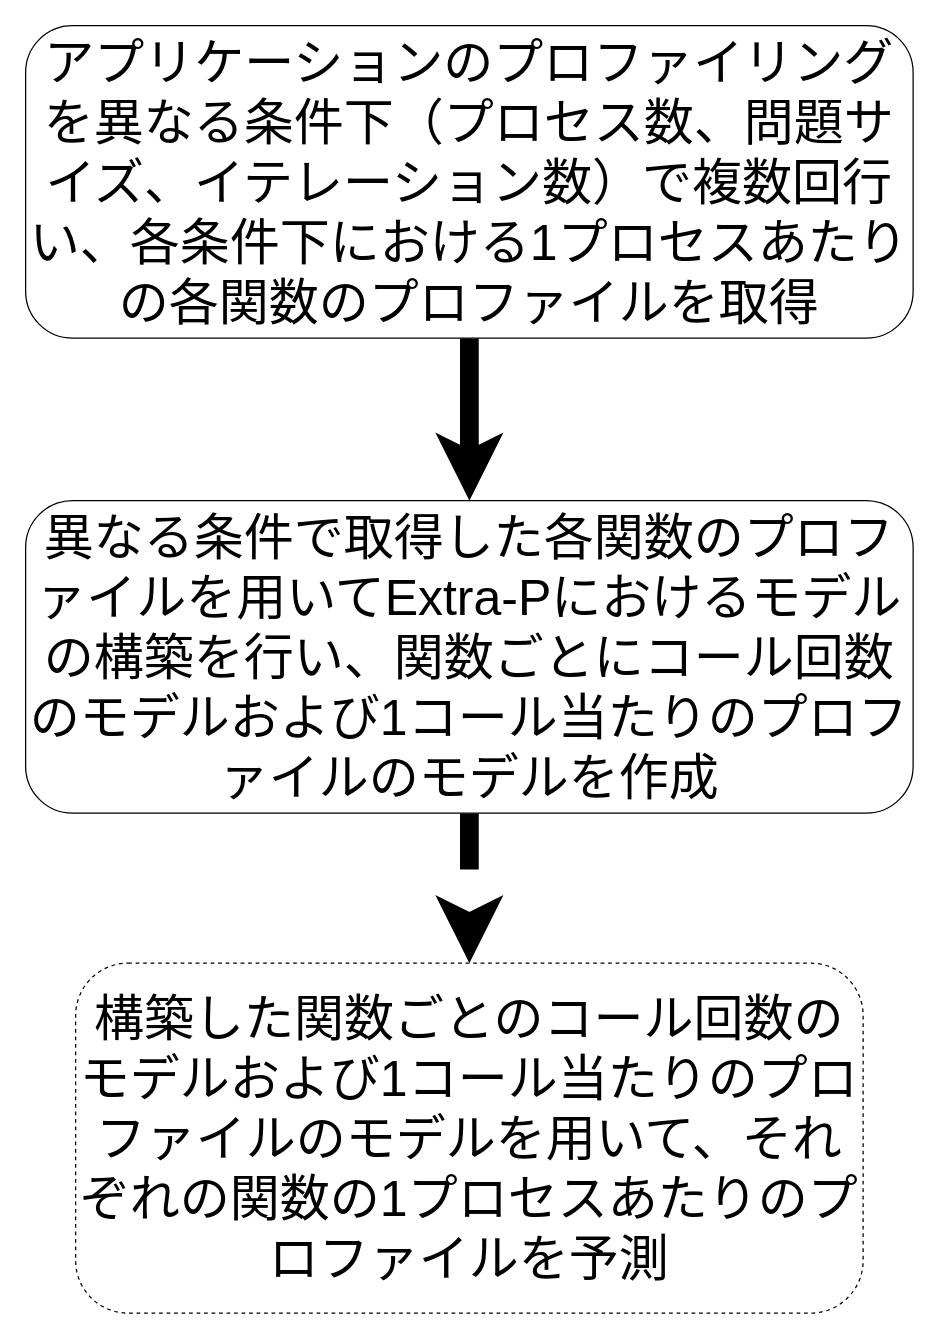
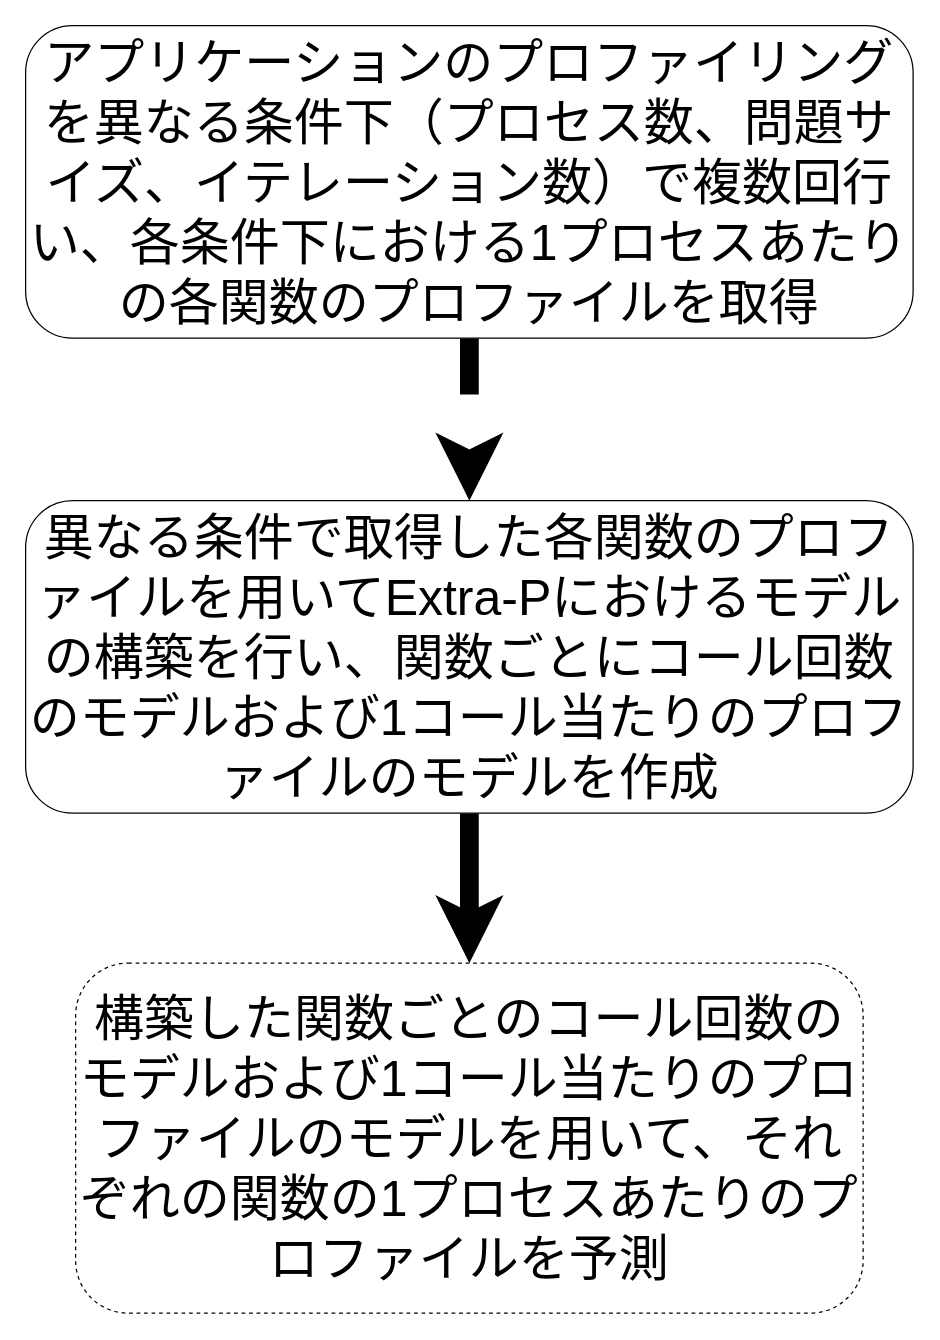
(469, 421) -> (469, 421)
(469, 890) -> (469, 890)
